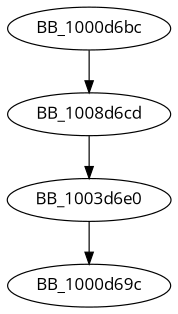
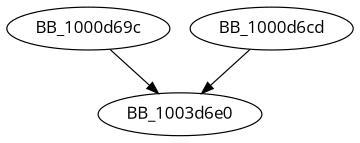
(89, 29) -> none
(89, 114) -> (272, 29)
(89, 237) -> (130, 67)
